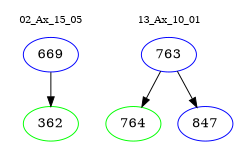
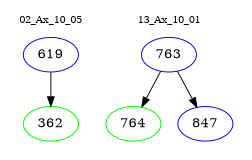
(51, 21) -> (51, 21)
(51, 55) -> (51, 55)
